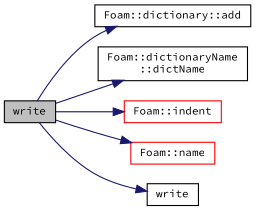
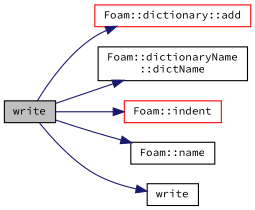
(173, 16) -> (173, 16)
(173, 153) -> (173, 153)
